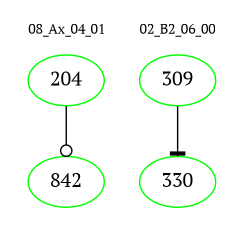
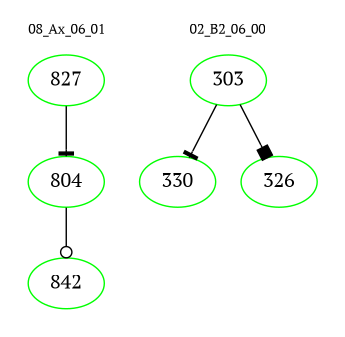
(67, 30) -> (67, 30)
(66, 80) -> (66, 182)
none -> (66, 80)
(178, 80) -> (228, 80)
none -> (279, 182)
